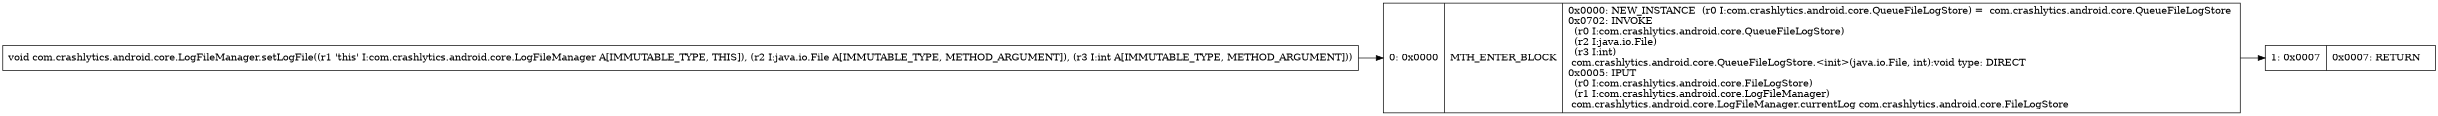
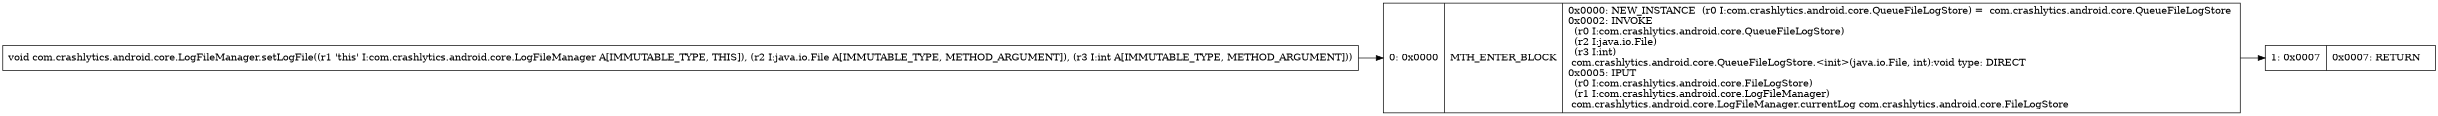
(1614, 21) -> (1614, 21)
